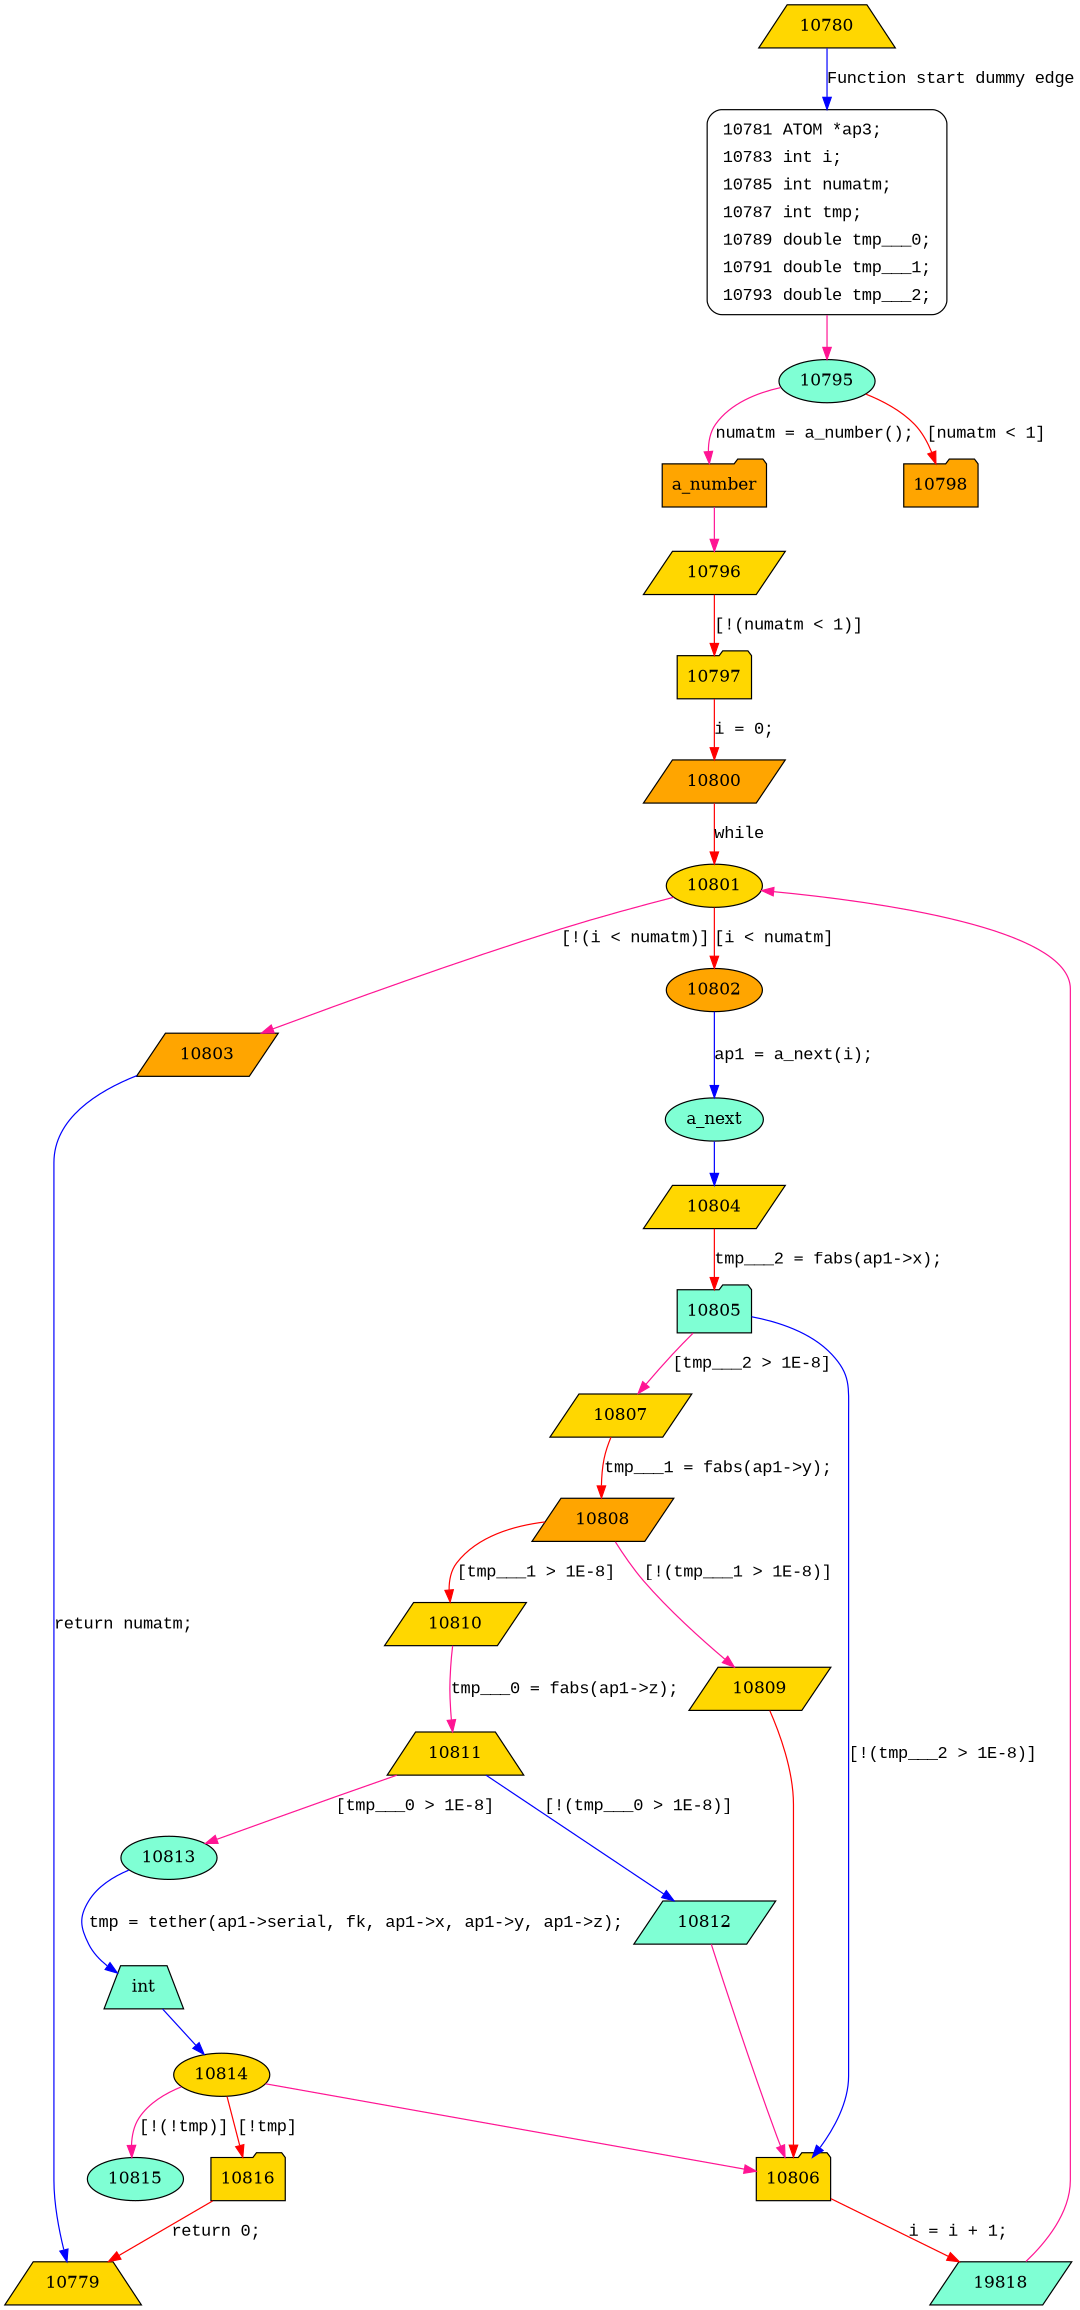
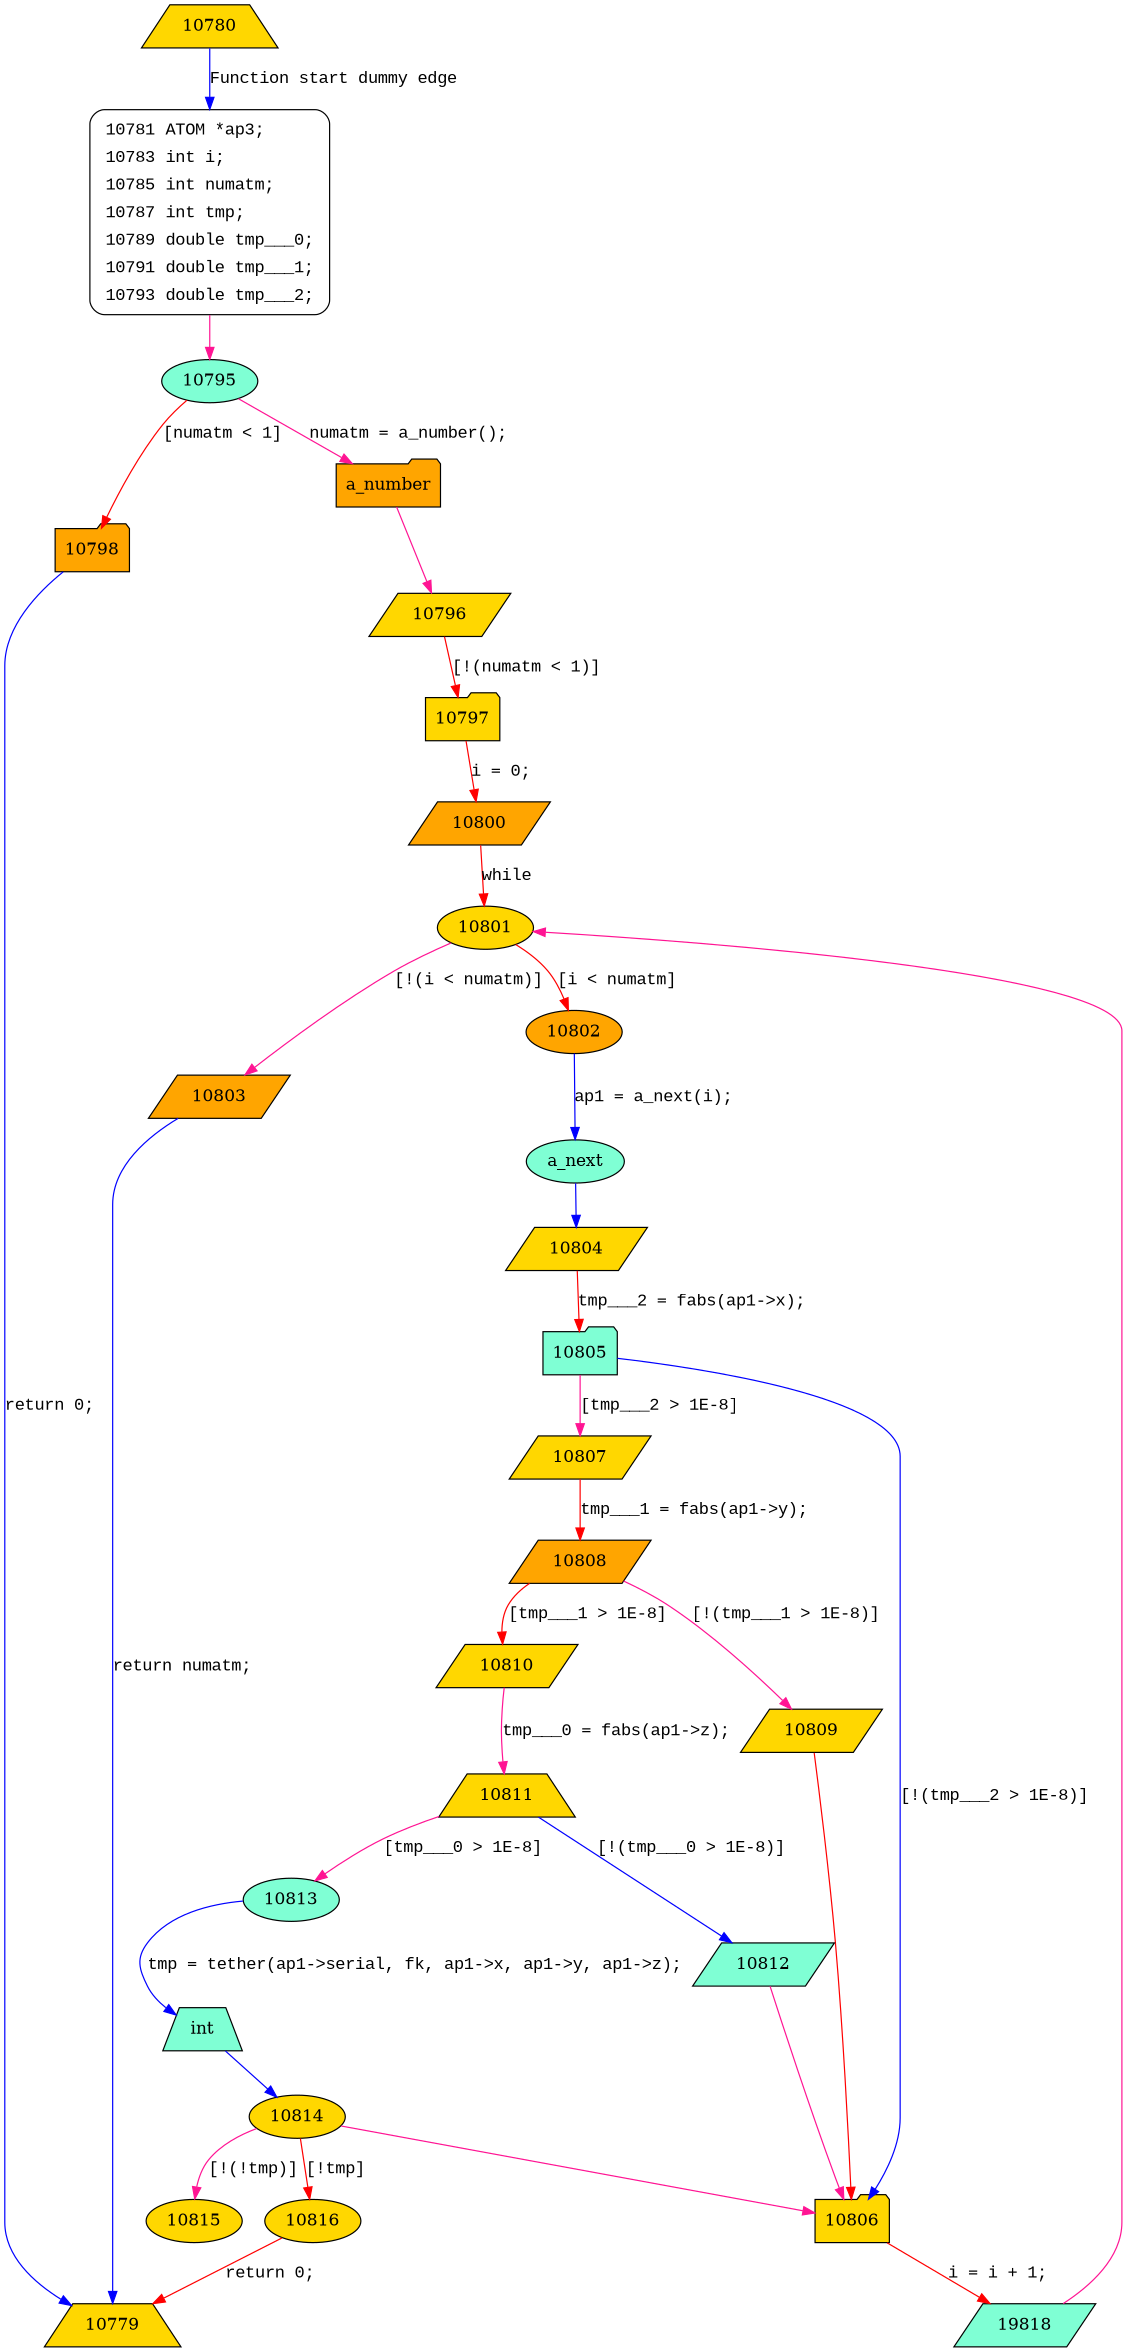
none -> (5, 1437)
(135, 2179) -> (194, 2221)
(248, 2179) -> (313, 2221)
